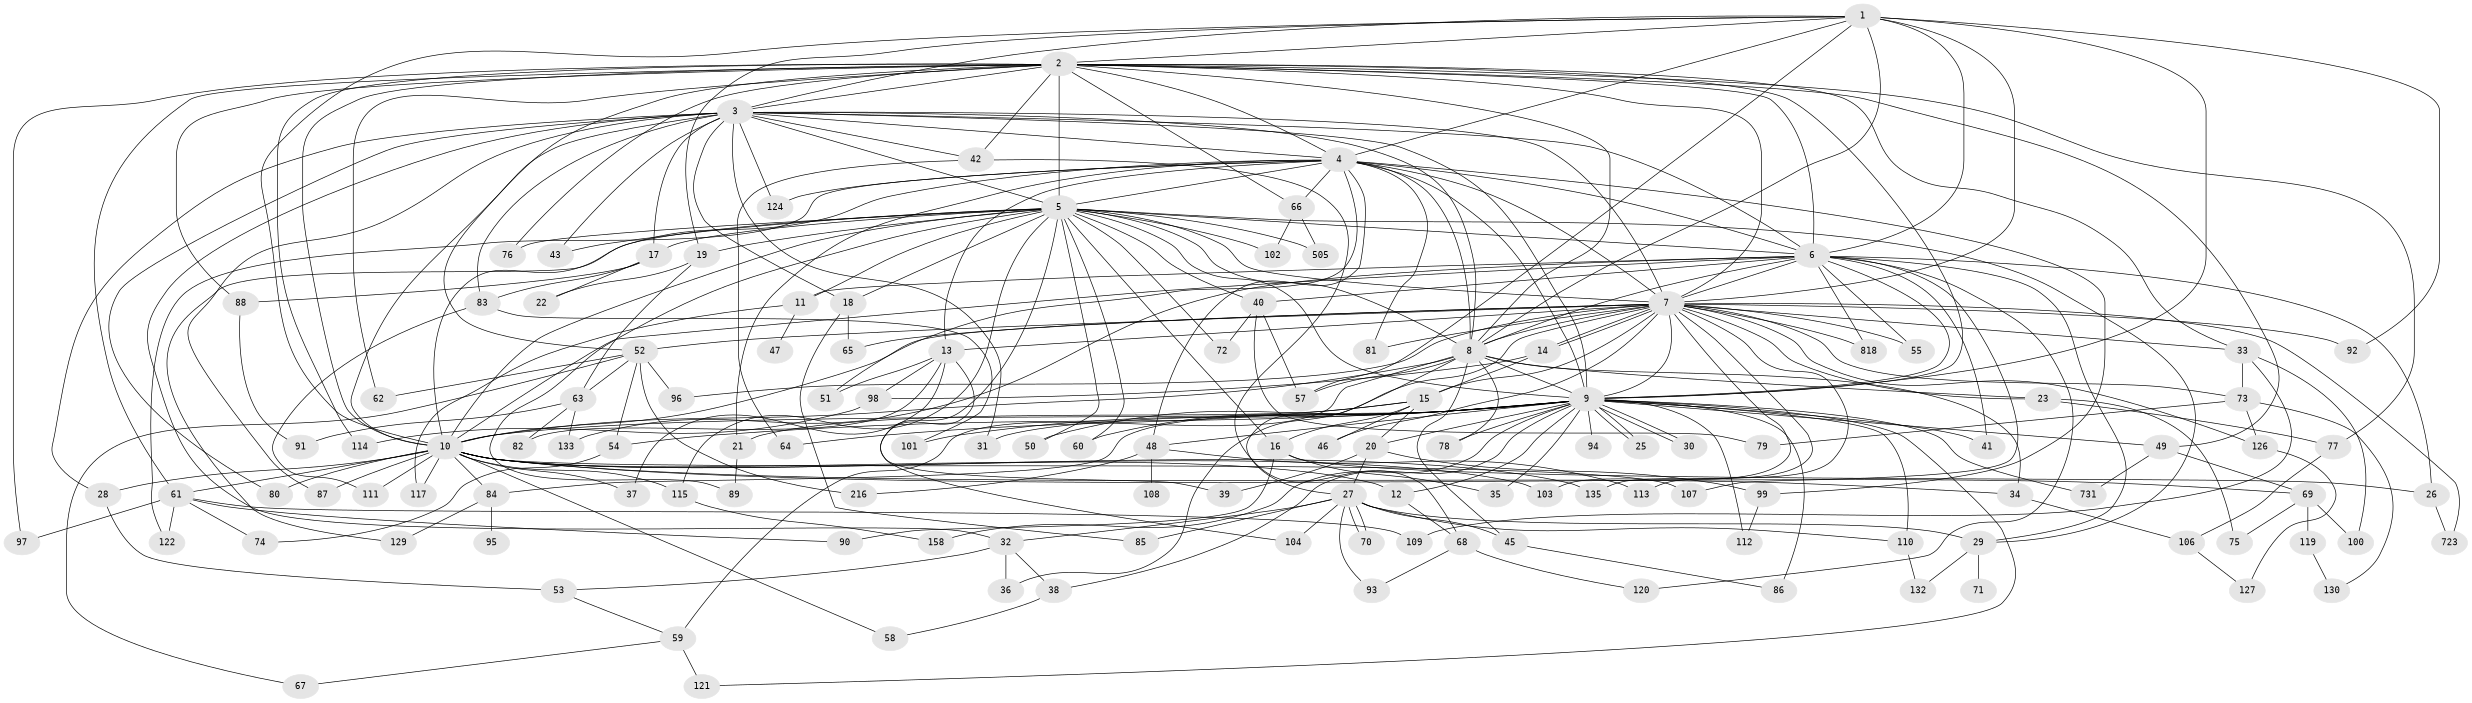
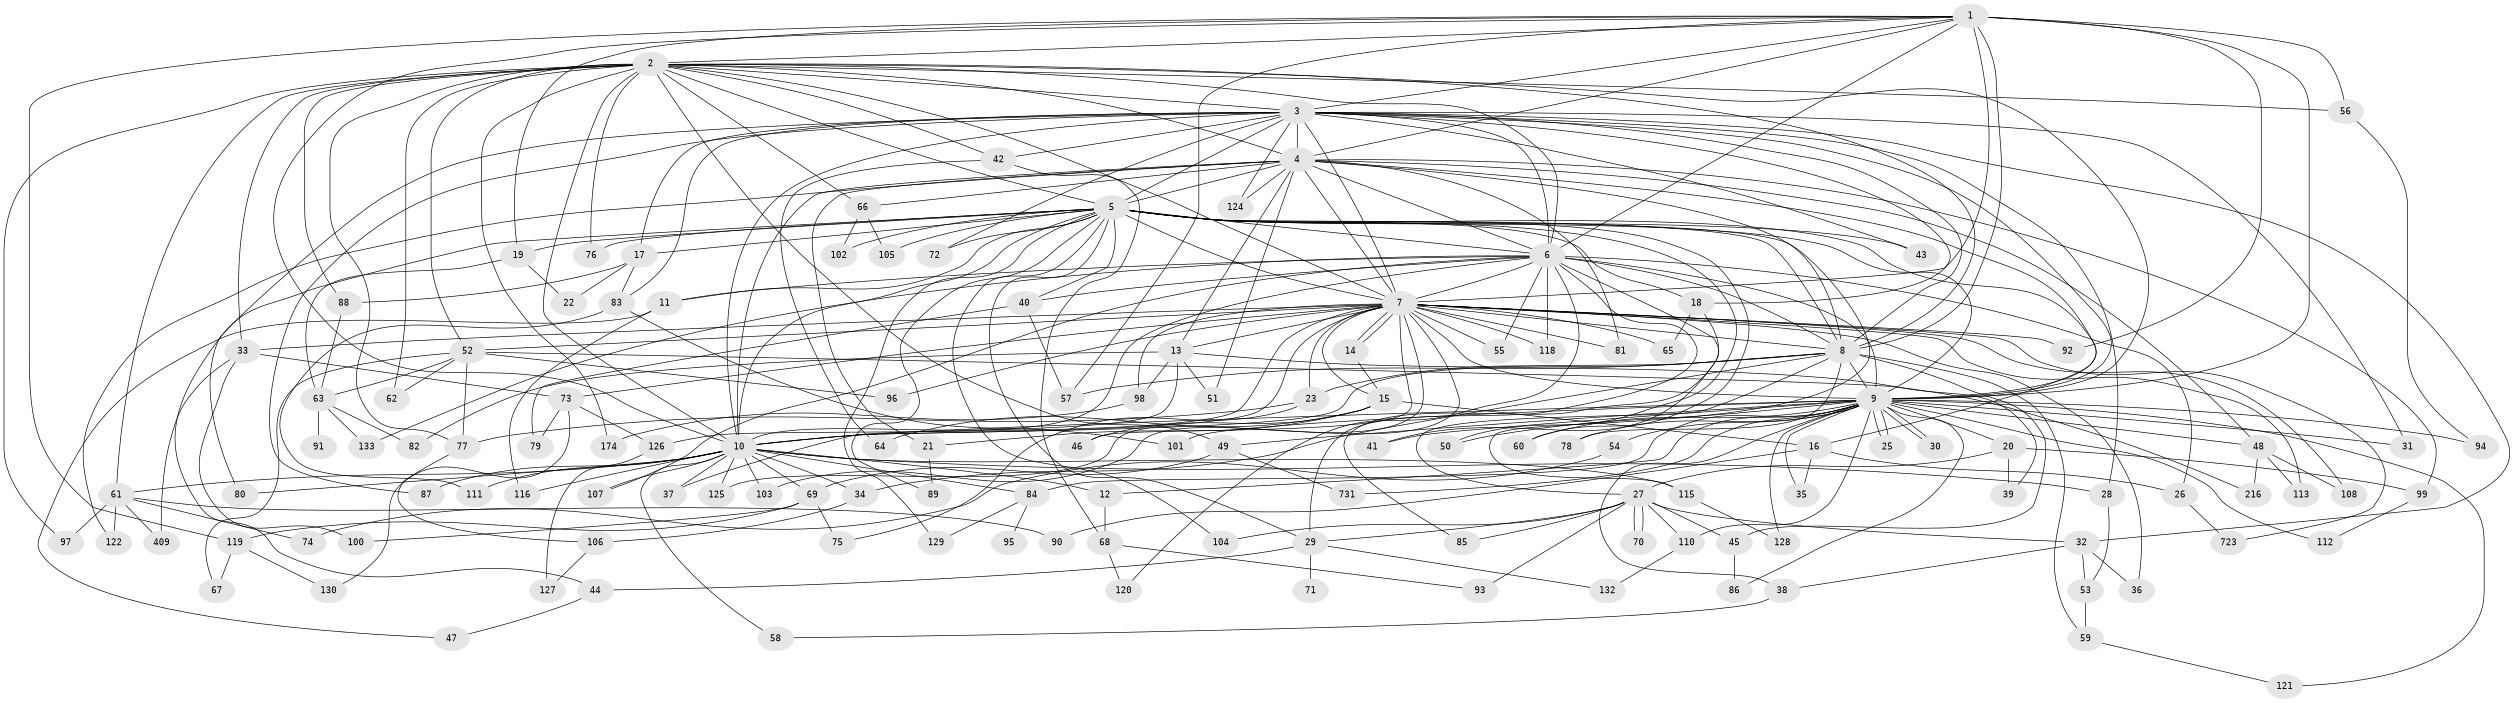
none -> (714, 32)
none -> (2346, 112)
(1321, 255) -> (887, 255)
(1240, 327) -> (1136, 164)
none -> (1974, 342)
(1869, 351) -> (1547, 351)
(246, 385) -> (330, 357)
(1194, 390) -> (1170, 329)
(627, 399) -> (465, 399)
(1398, 423) -> none
(360, 447) -> (609, 447)
(418, 495) -> (522, 495)
(1593, 495) -> (717, 495)
(936, 543) -> (1782, 543)
(1414, 543) -> (162, 543)
none -> (595, 591)
(489, 663) -> (226, 567)
